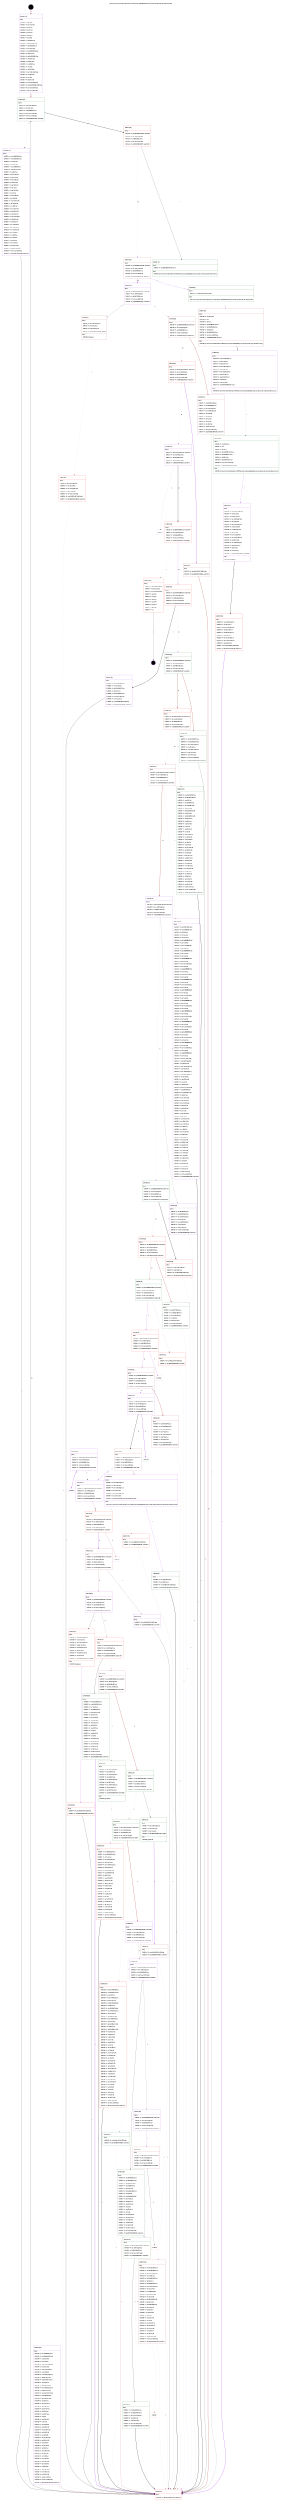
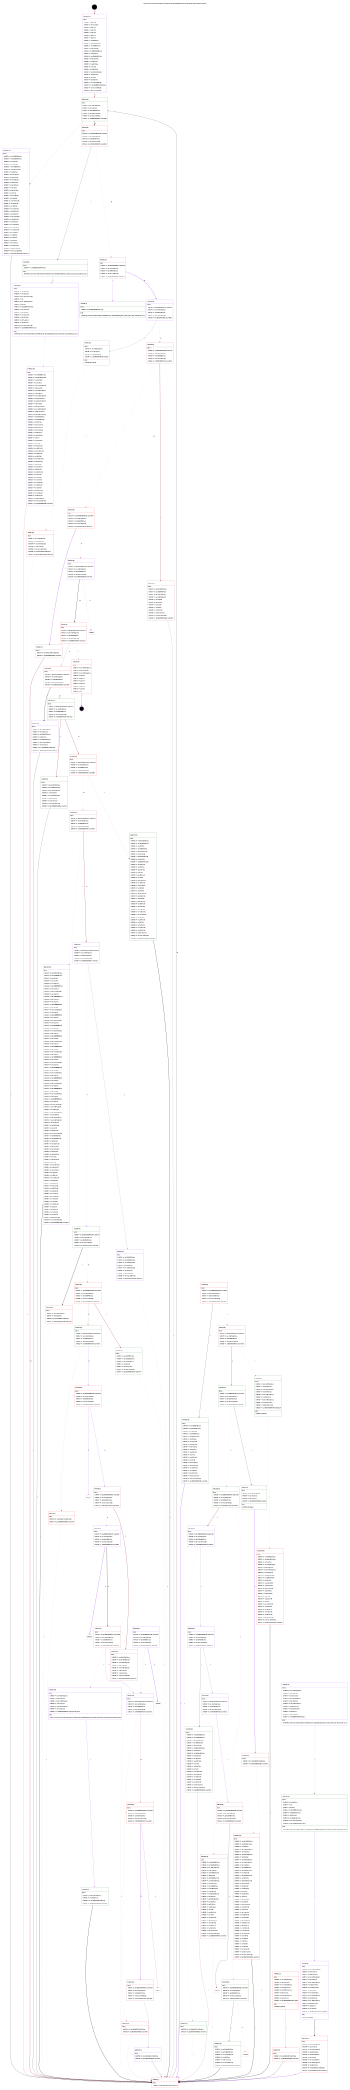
none -> (46, 310)
(231, 327) -> none
(99, 1602) -> none
